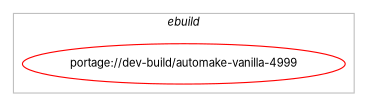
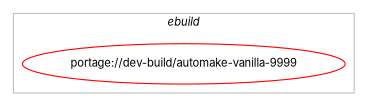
(184, 64) -> (184, 64)
